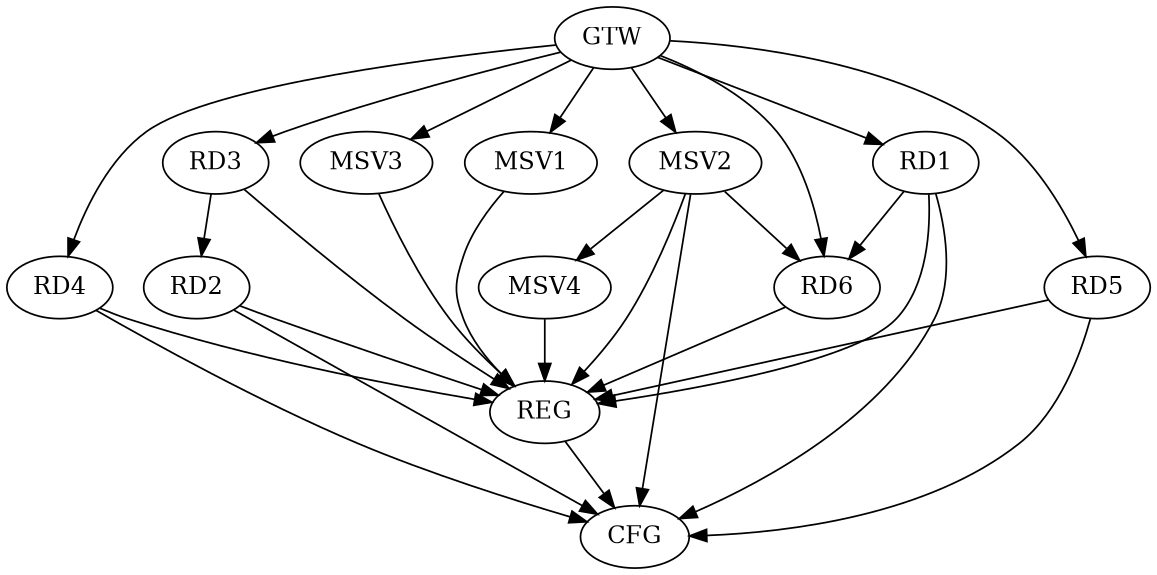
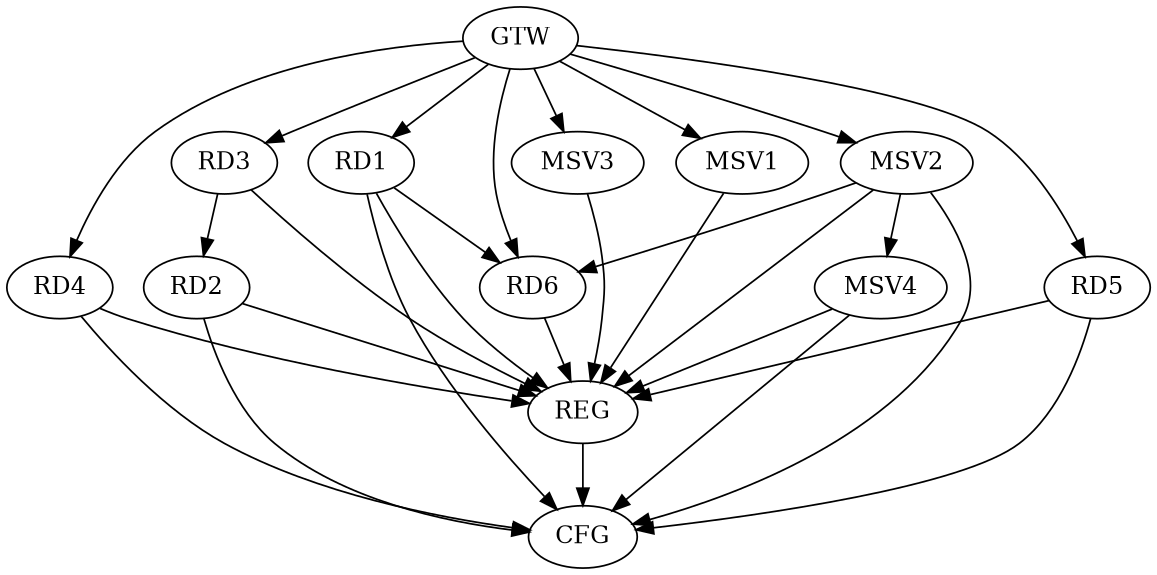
none -> (738, 407)
